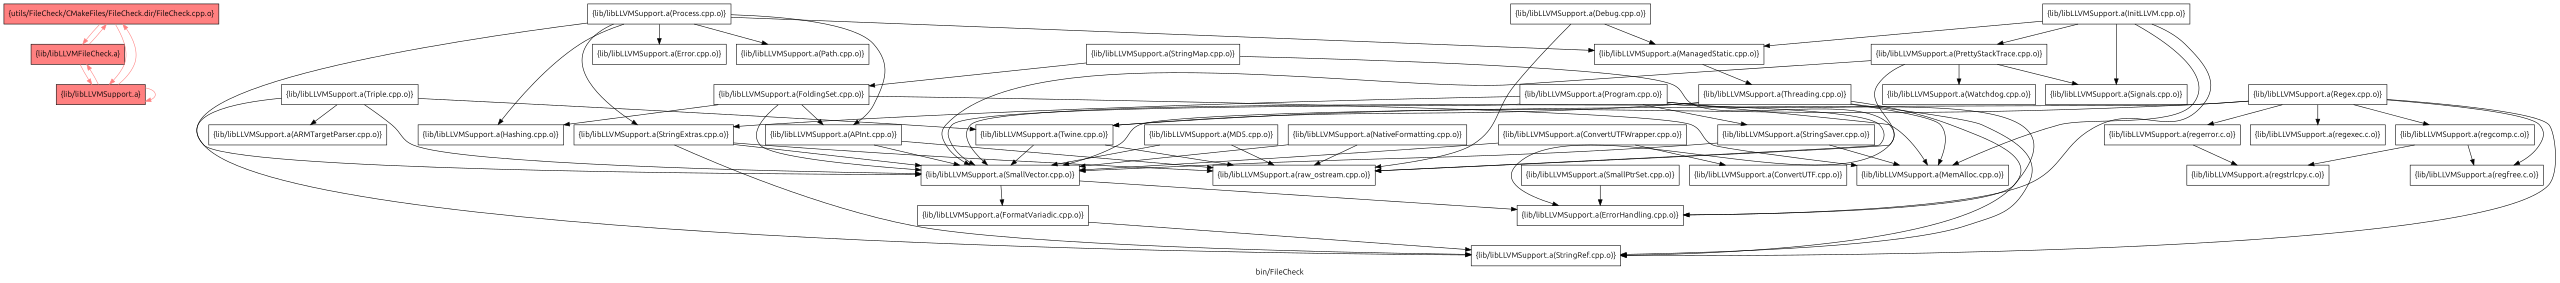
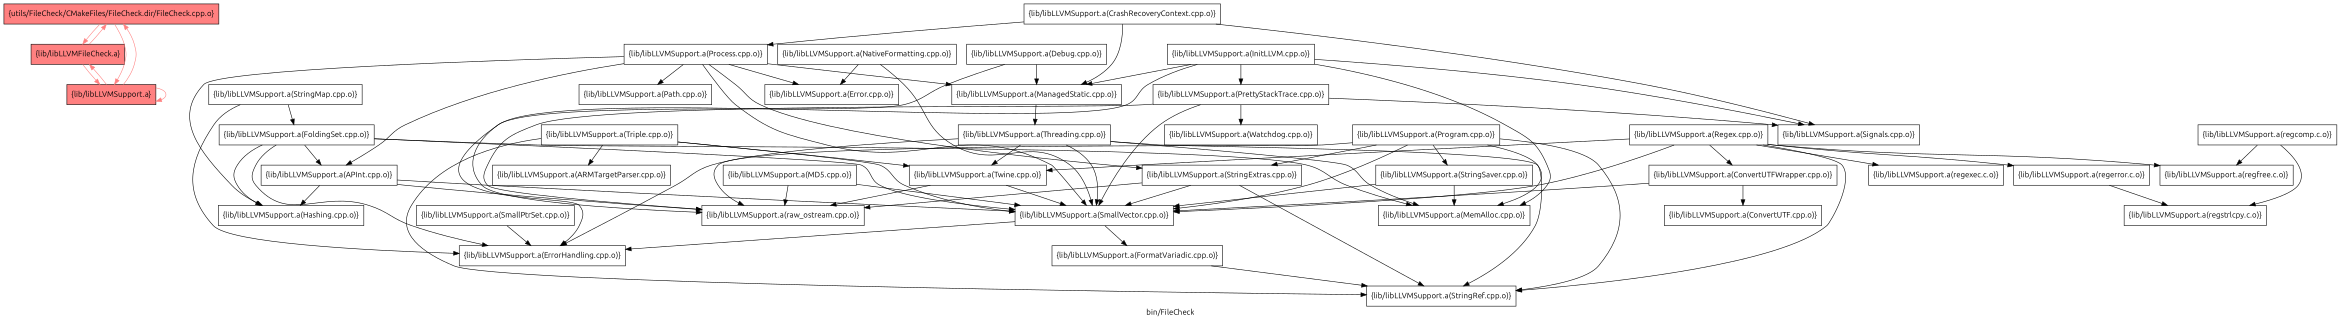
none -> (1122, 14)
(2389, 114) -> (1719, 153)
(1347, 150) -> (853, 70)
none -> (312, 193)
none -> (344, 201)
